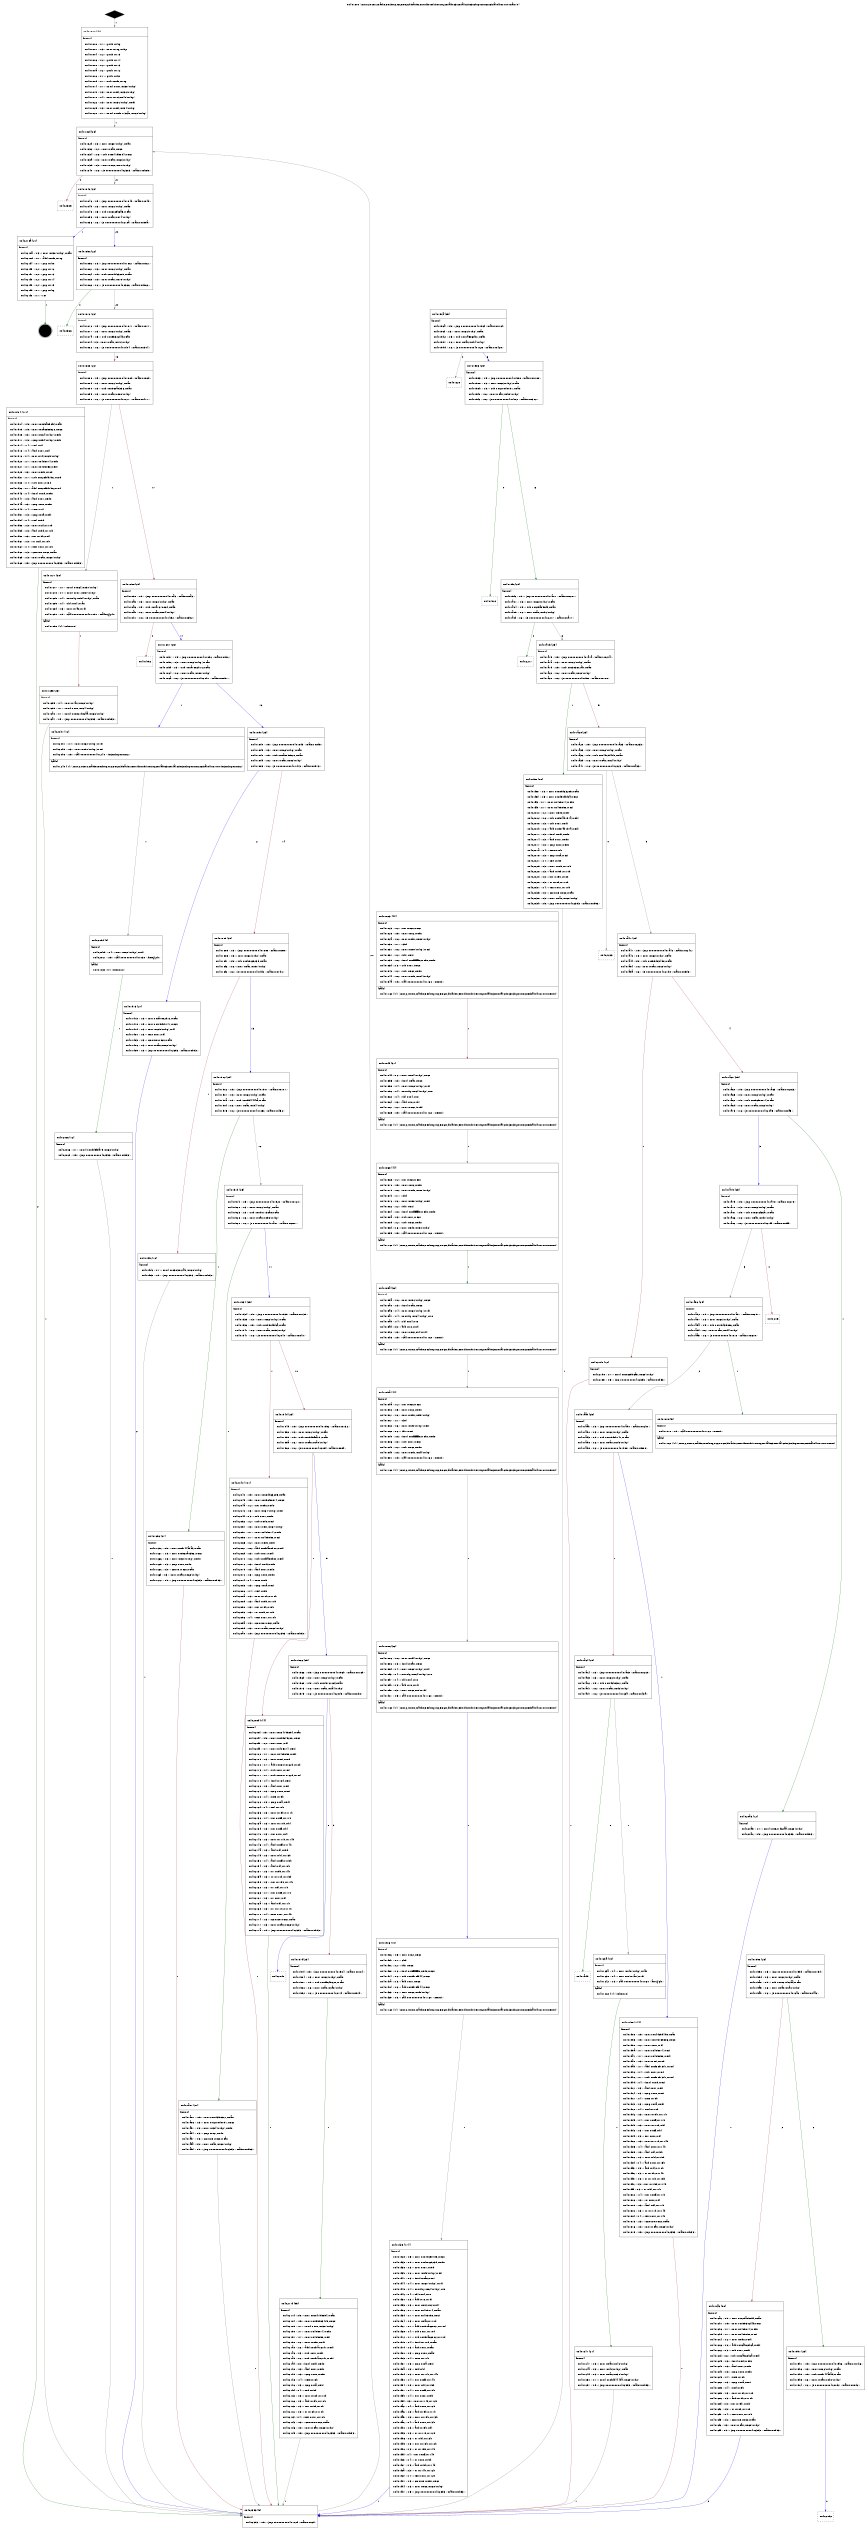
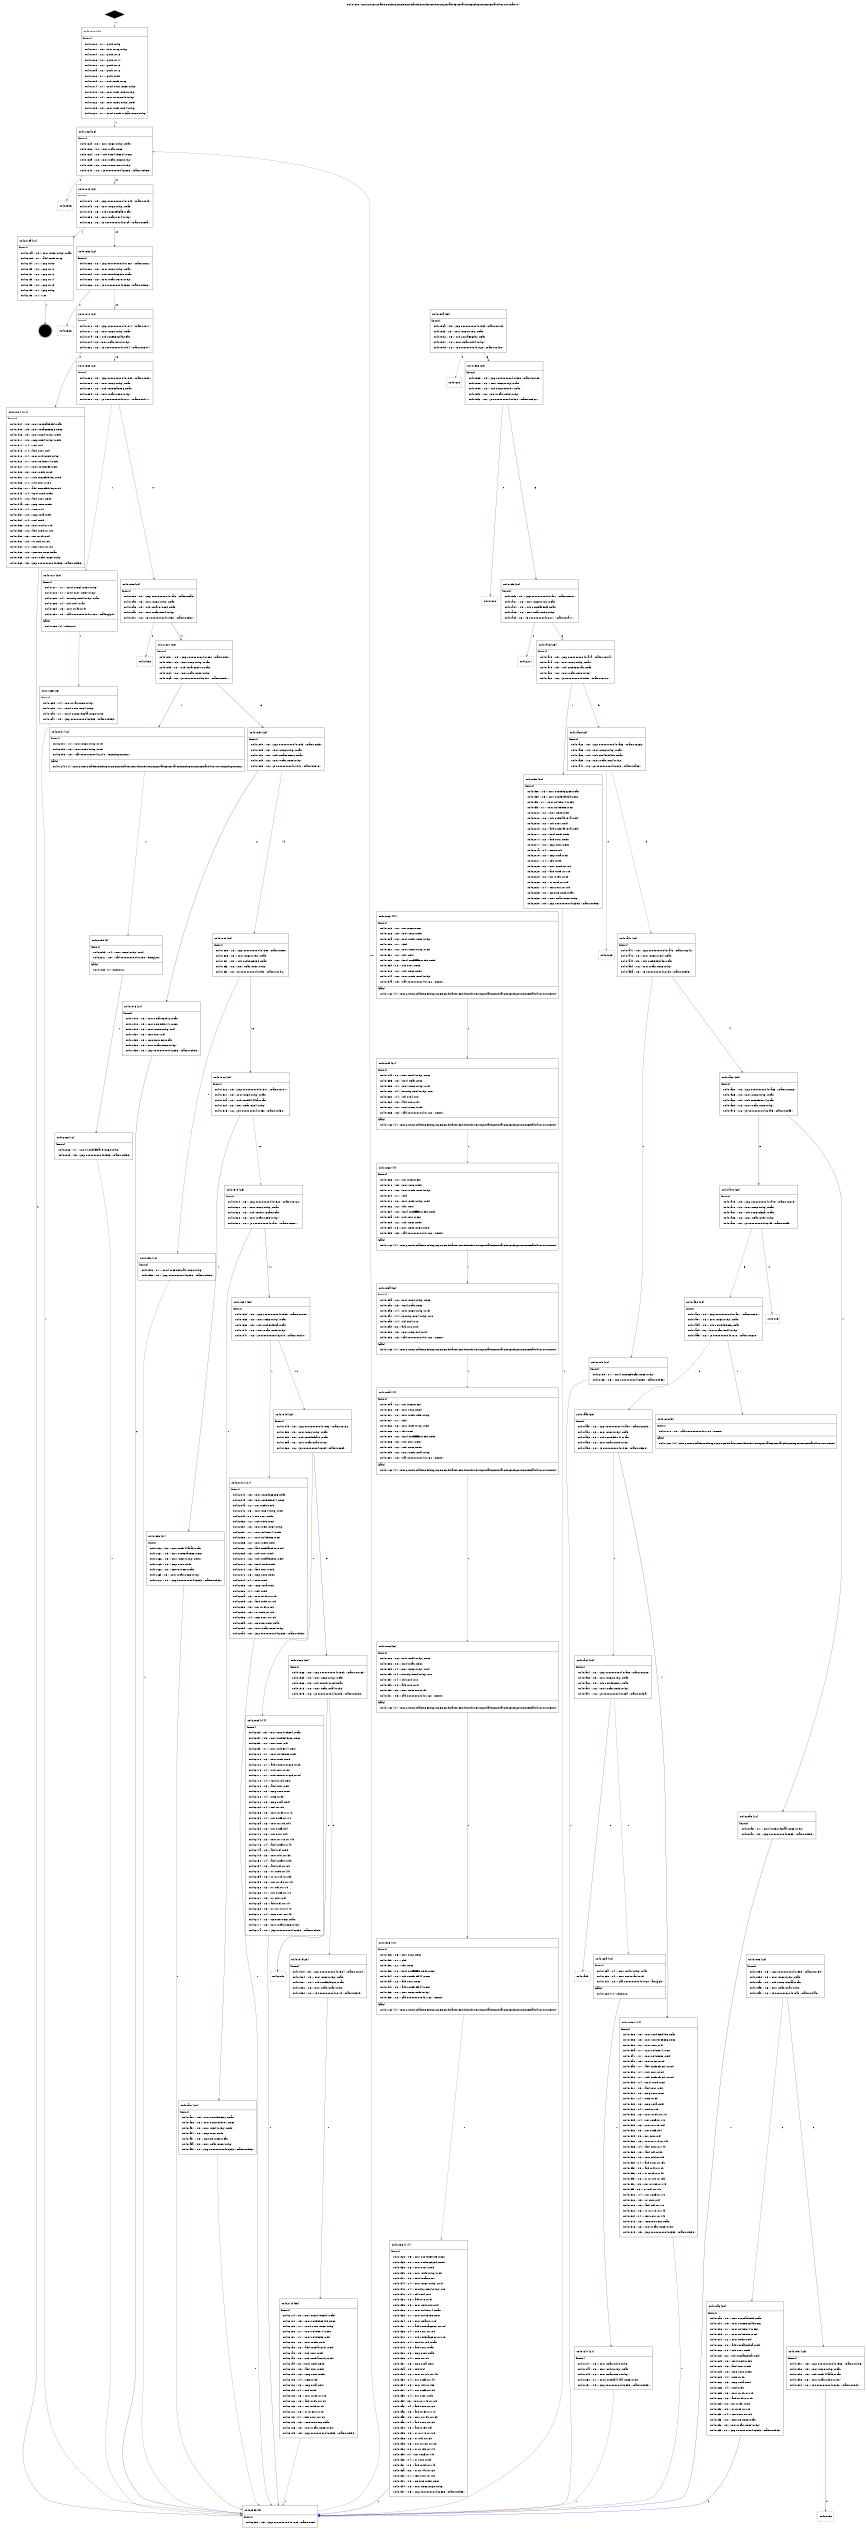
none -> (66, 378)
